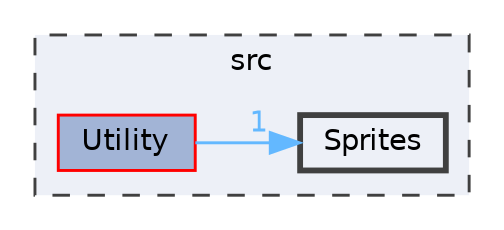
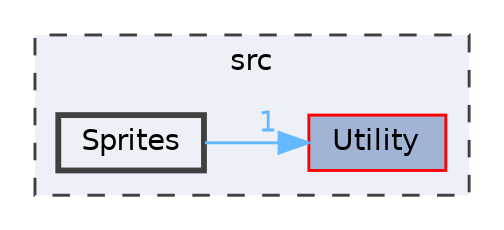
(233, 143) -> (242, 143)
